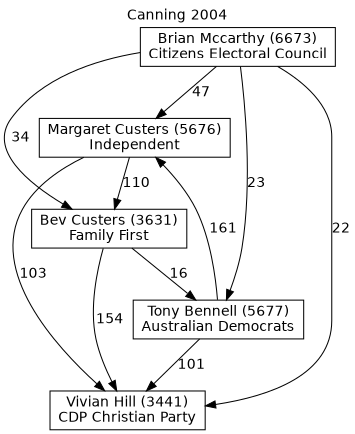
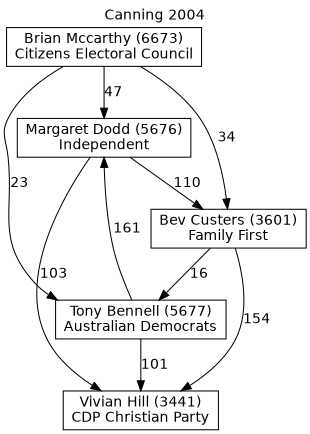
(135, 138) -> (104, 138)
(109, 229) -> (229, 229)
(332, 260) -> none
